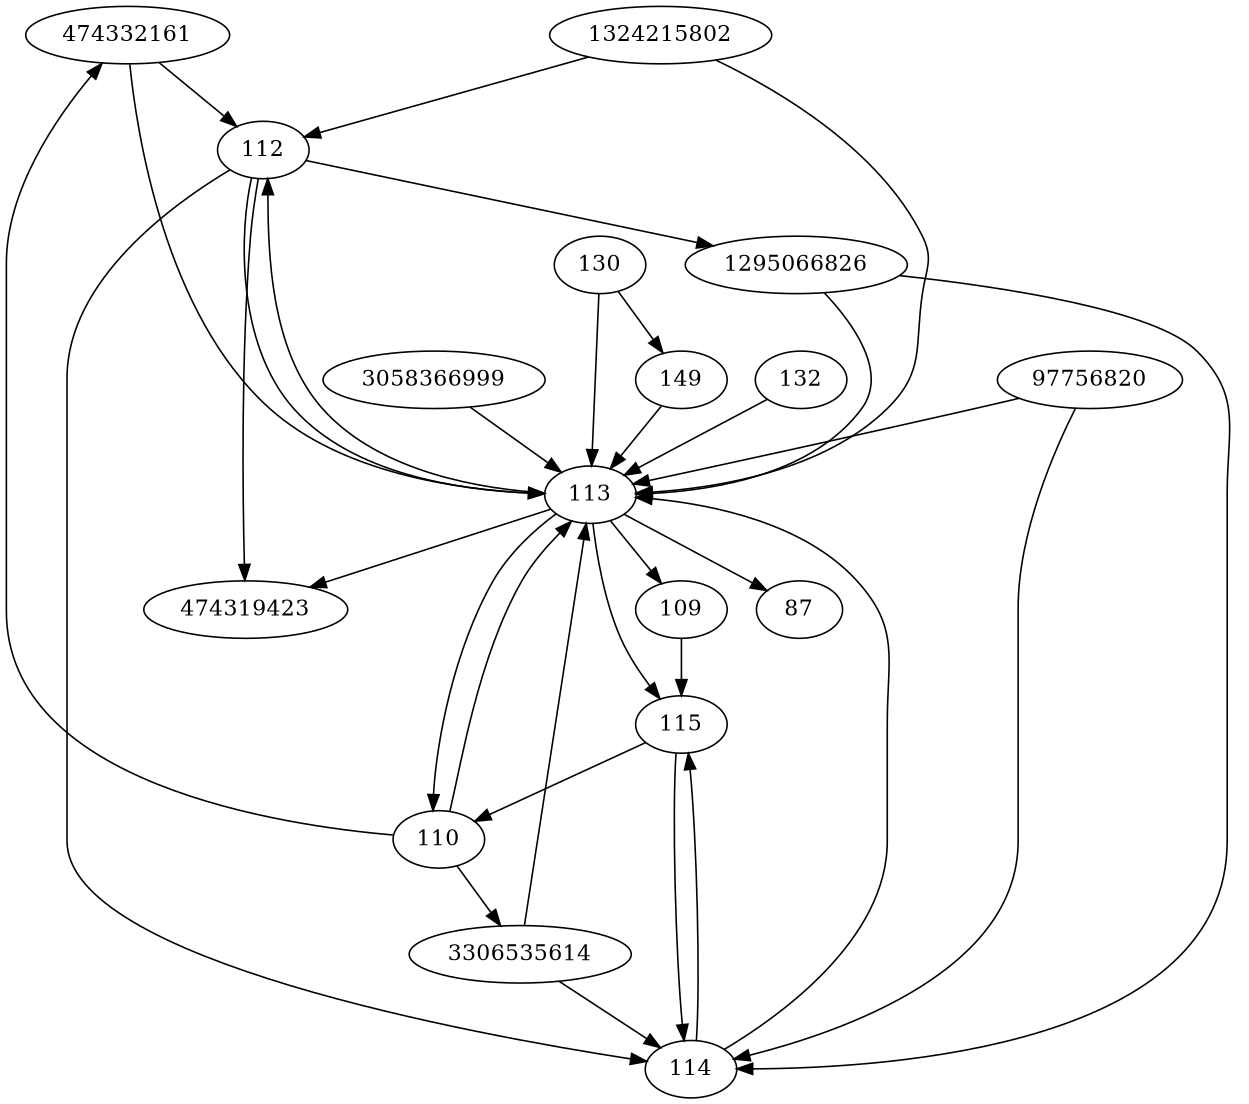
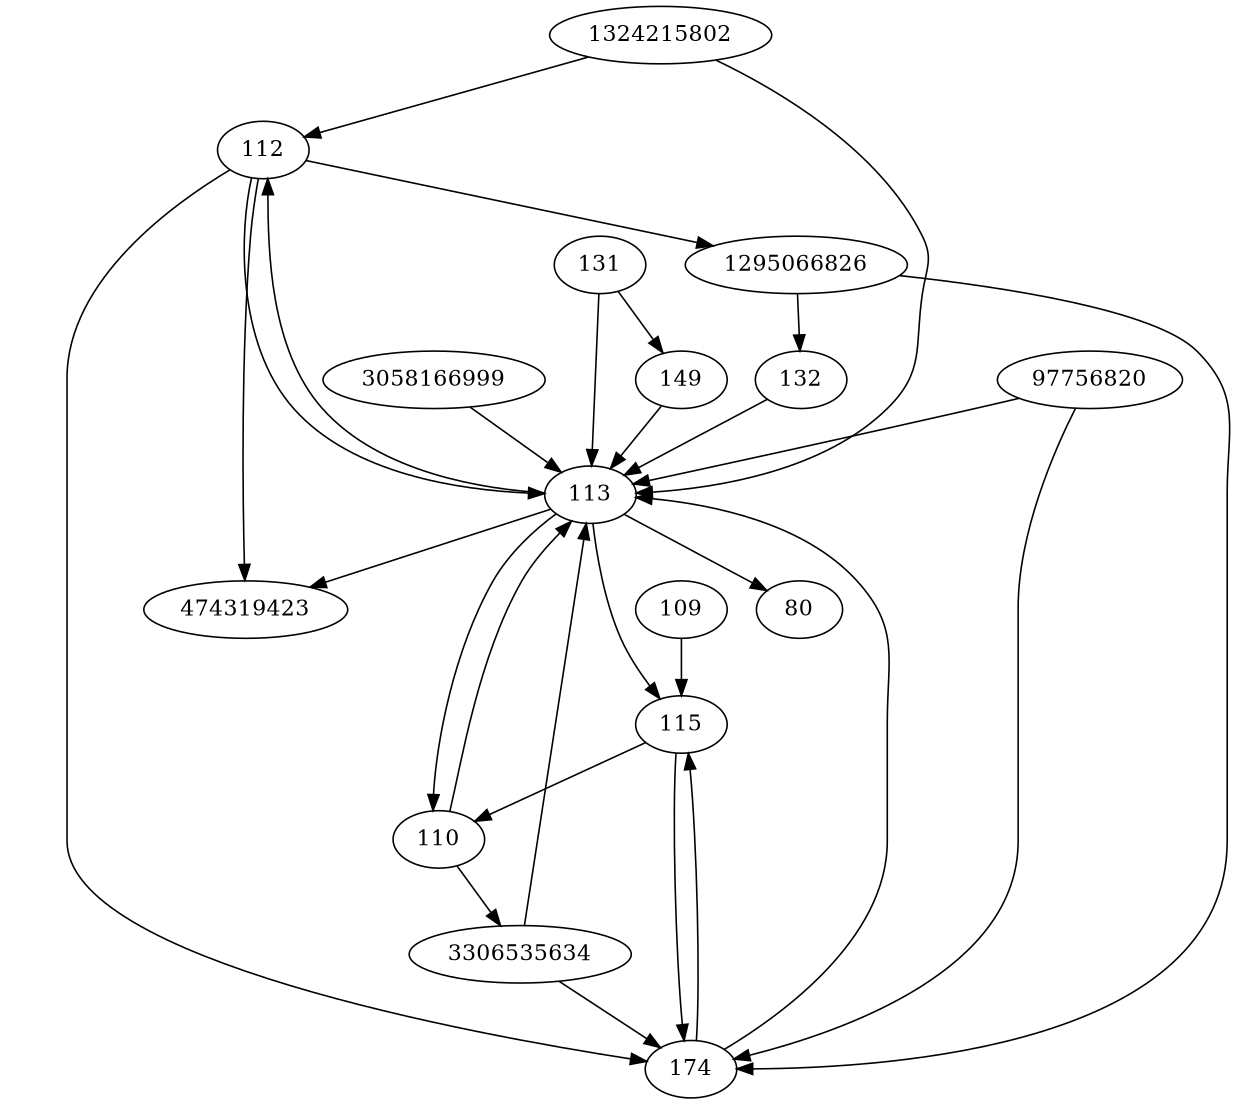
(128, 35) -> none
(600, 265) -> (600, 265)
(434, 380) -> (434, 380)
(846, 426) -> (798, 315)
(631, 546) -> none
(800, 610) -> (800, 610)
(520, 954) -> (520, 954)
(691, 1069) -> (691, 1069)
